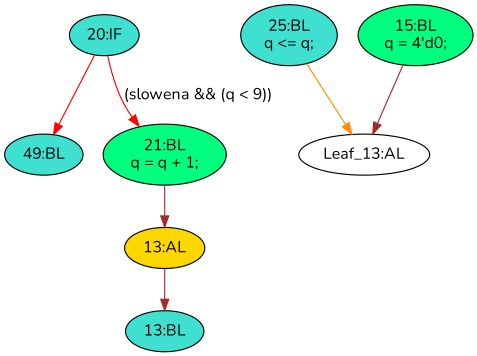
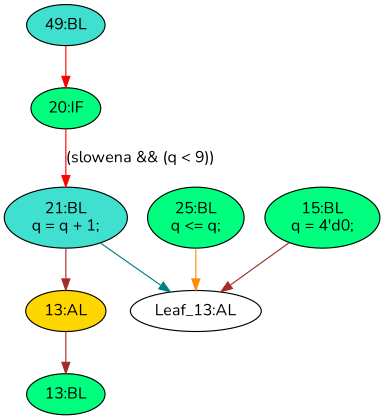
(104, 35) -> (66, 108)
(289, 35) -> (196, 218)
(77, 90) -> (66, 61)
(165, 155) -> (66, 218)
none -> (131, 264)
(165, 331) -> (66, 394)
